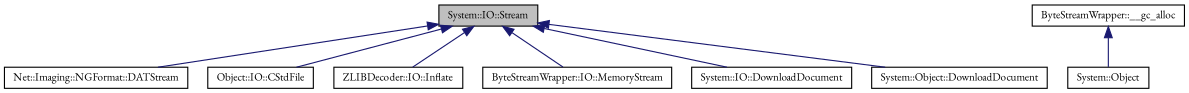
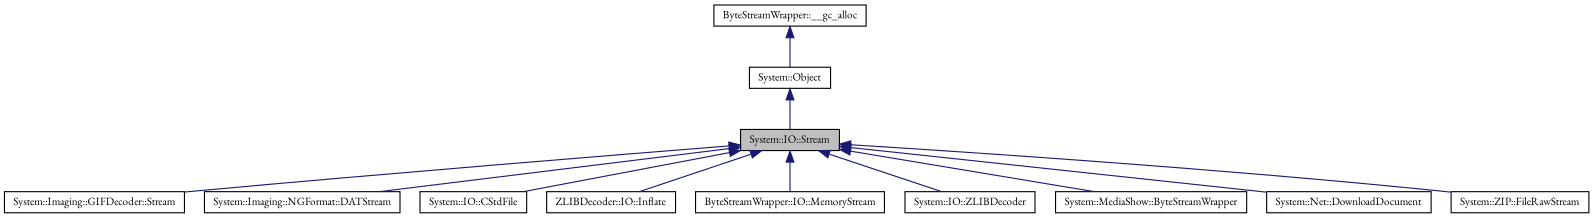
(96, 78) -> (302, 202)
(261, 78) -> (473, 202)
(772, 78) -> (970, 202)
(959, 78) -> (1349, 202)
none -> (790, 115)
none -> (94, 202)
none -> (1151, 202)
none -> (1520, 202)
